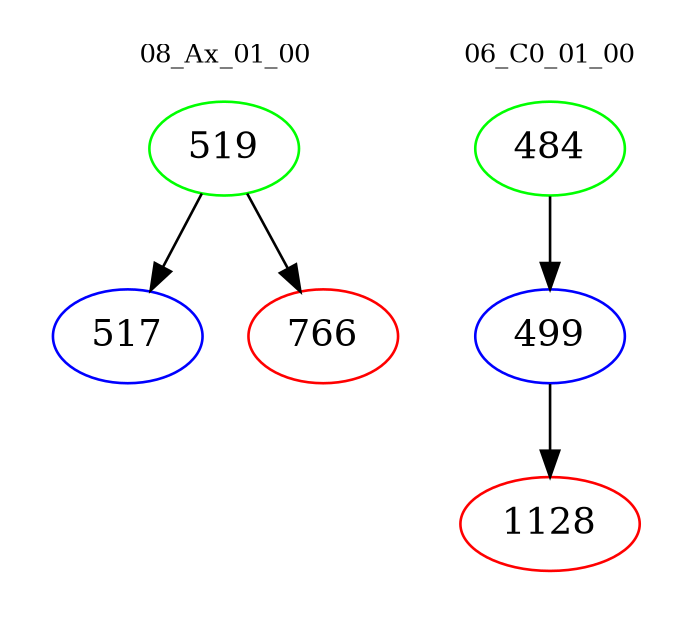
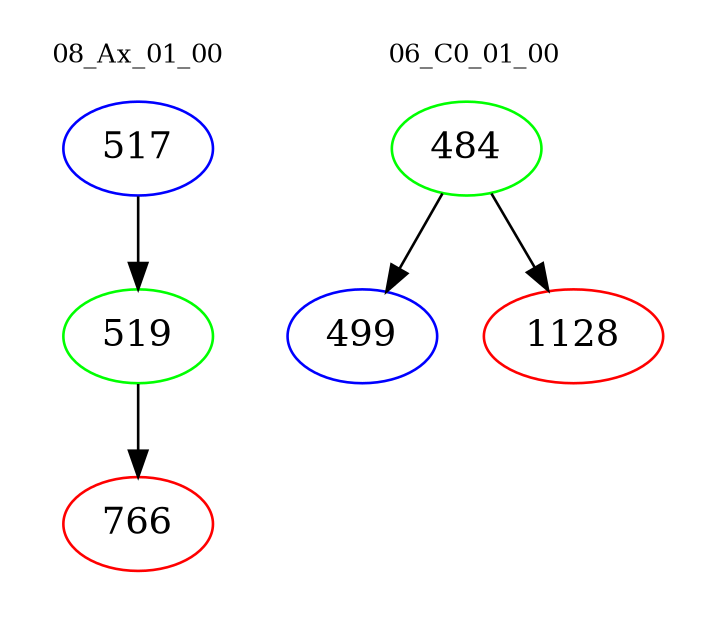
(182, 230) -> (138, 230)
(550, 417) -> (513, 231)
